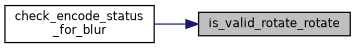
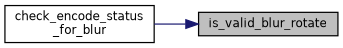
(274, 24) -> (268, 24)
